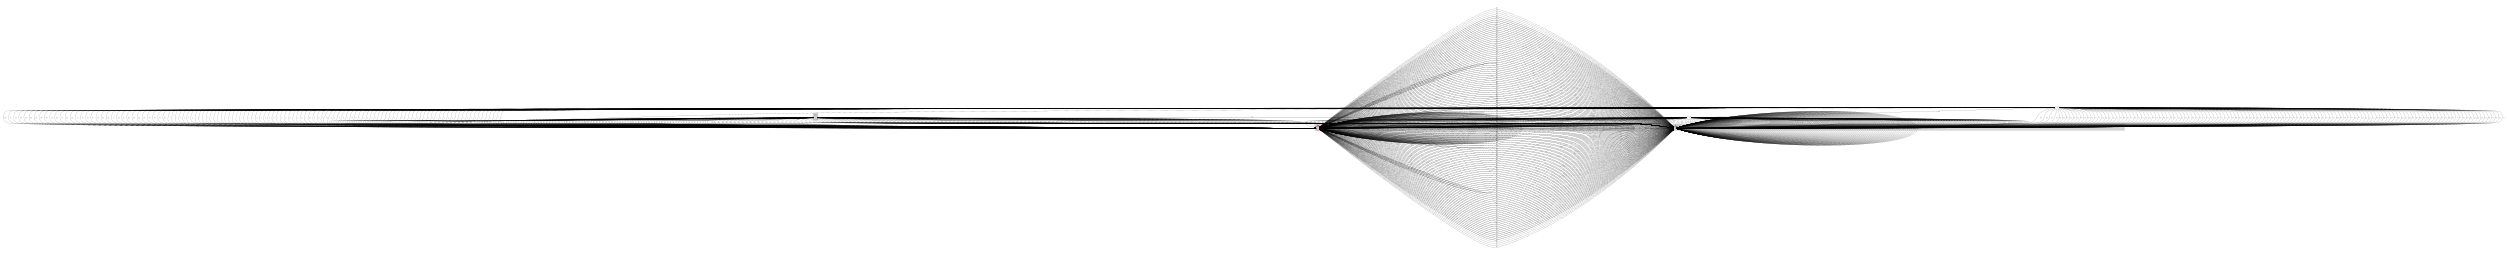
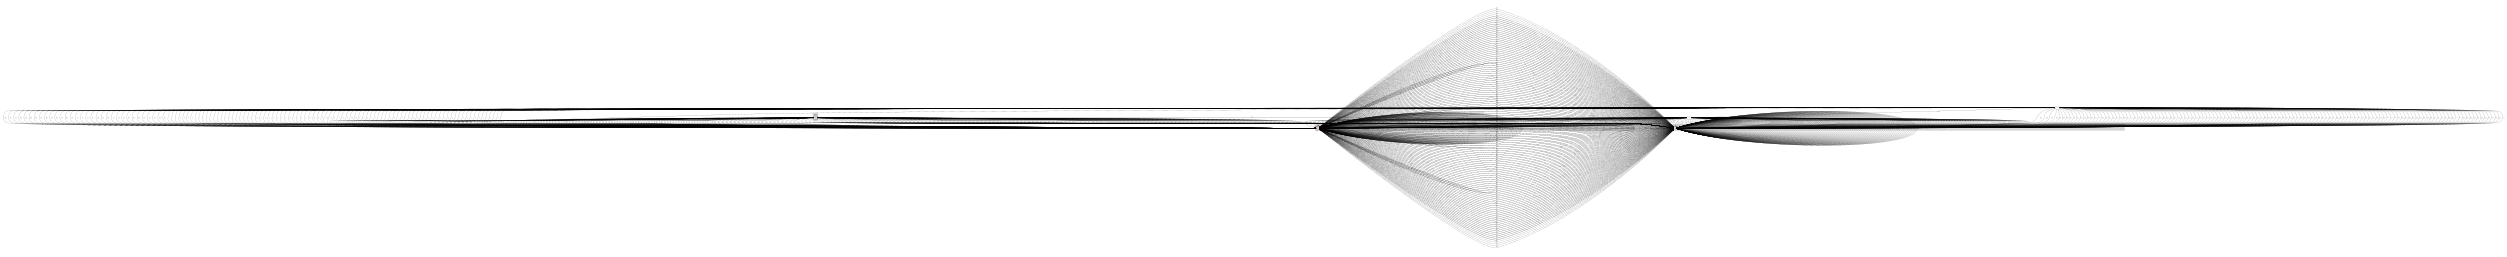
(815, 118) -> (815, 118)
